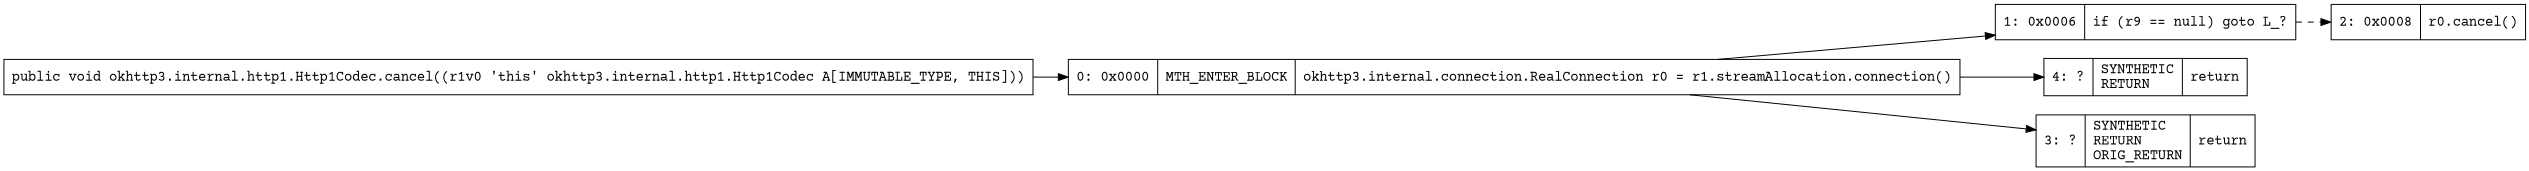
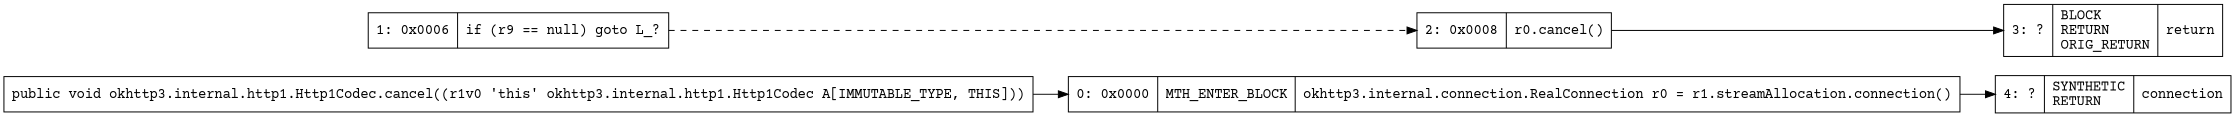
(1852, 48) -> none
(2215, 77) -> (2182, 94)
(1858, 112) -> (1802, 30)
(2130, 126) -> (2081, 15)
